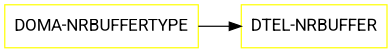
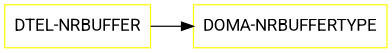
(214, 26) -> (166, 26)
